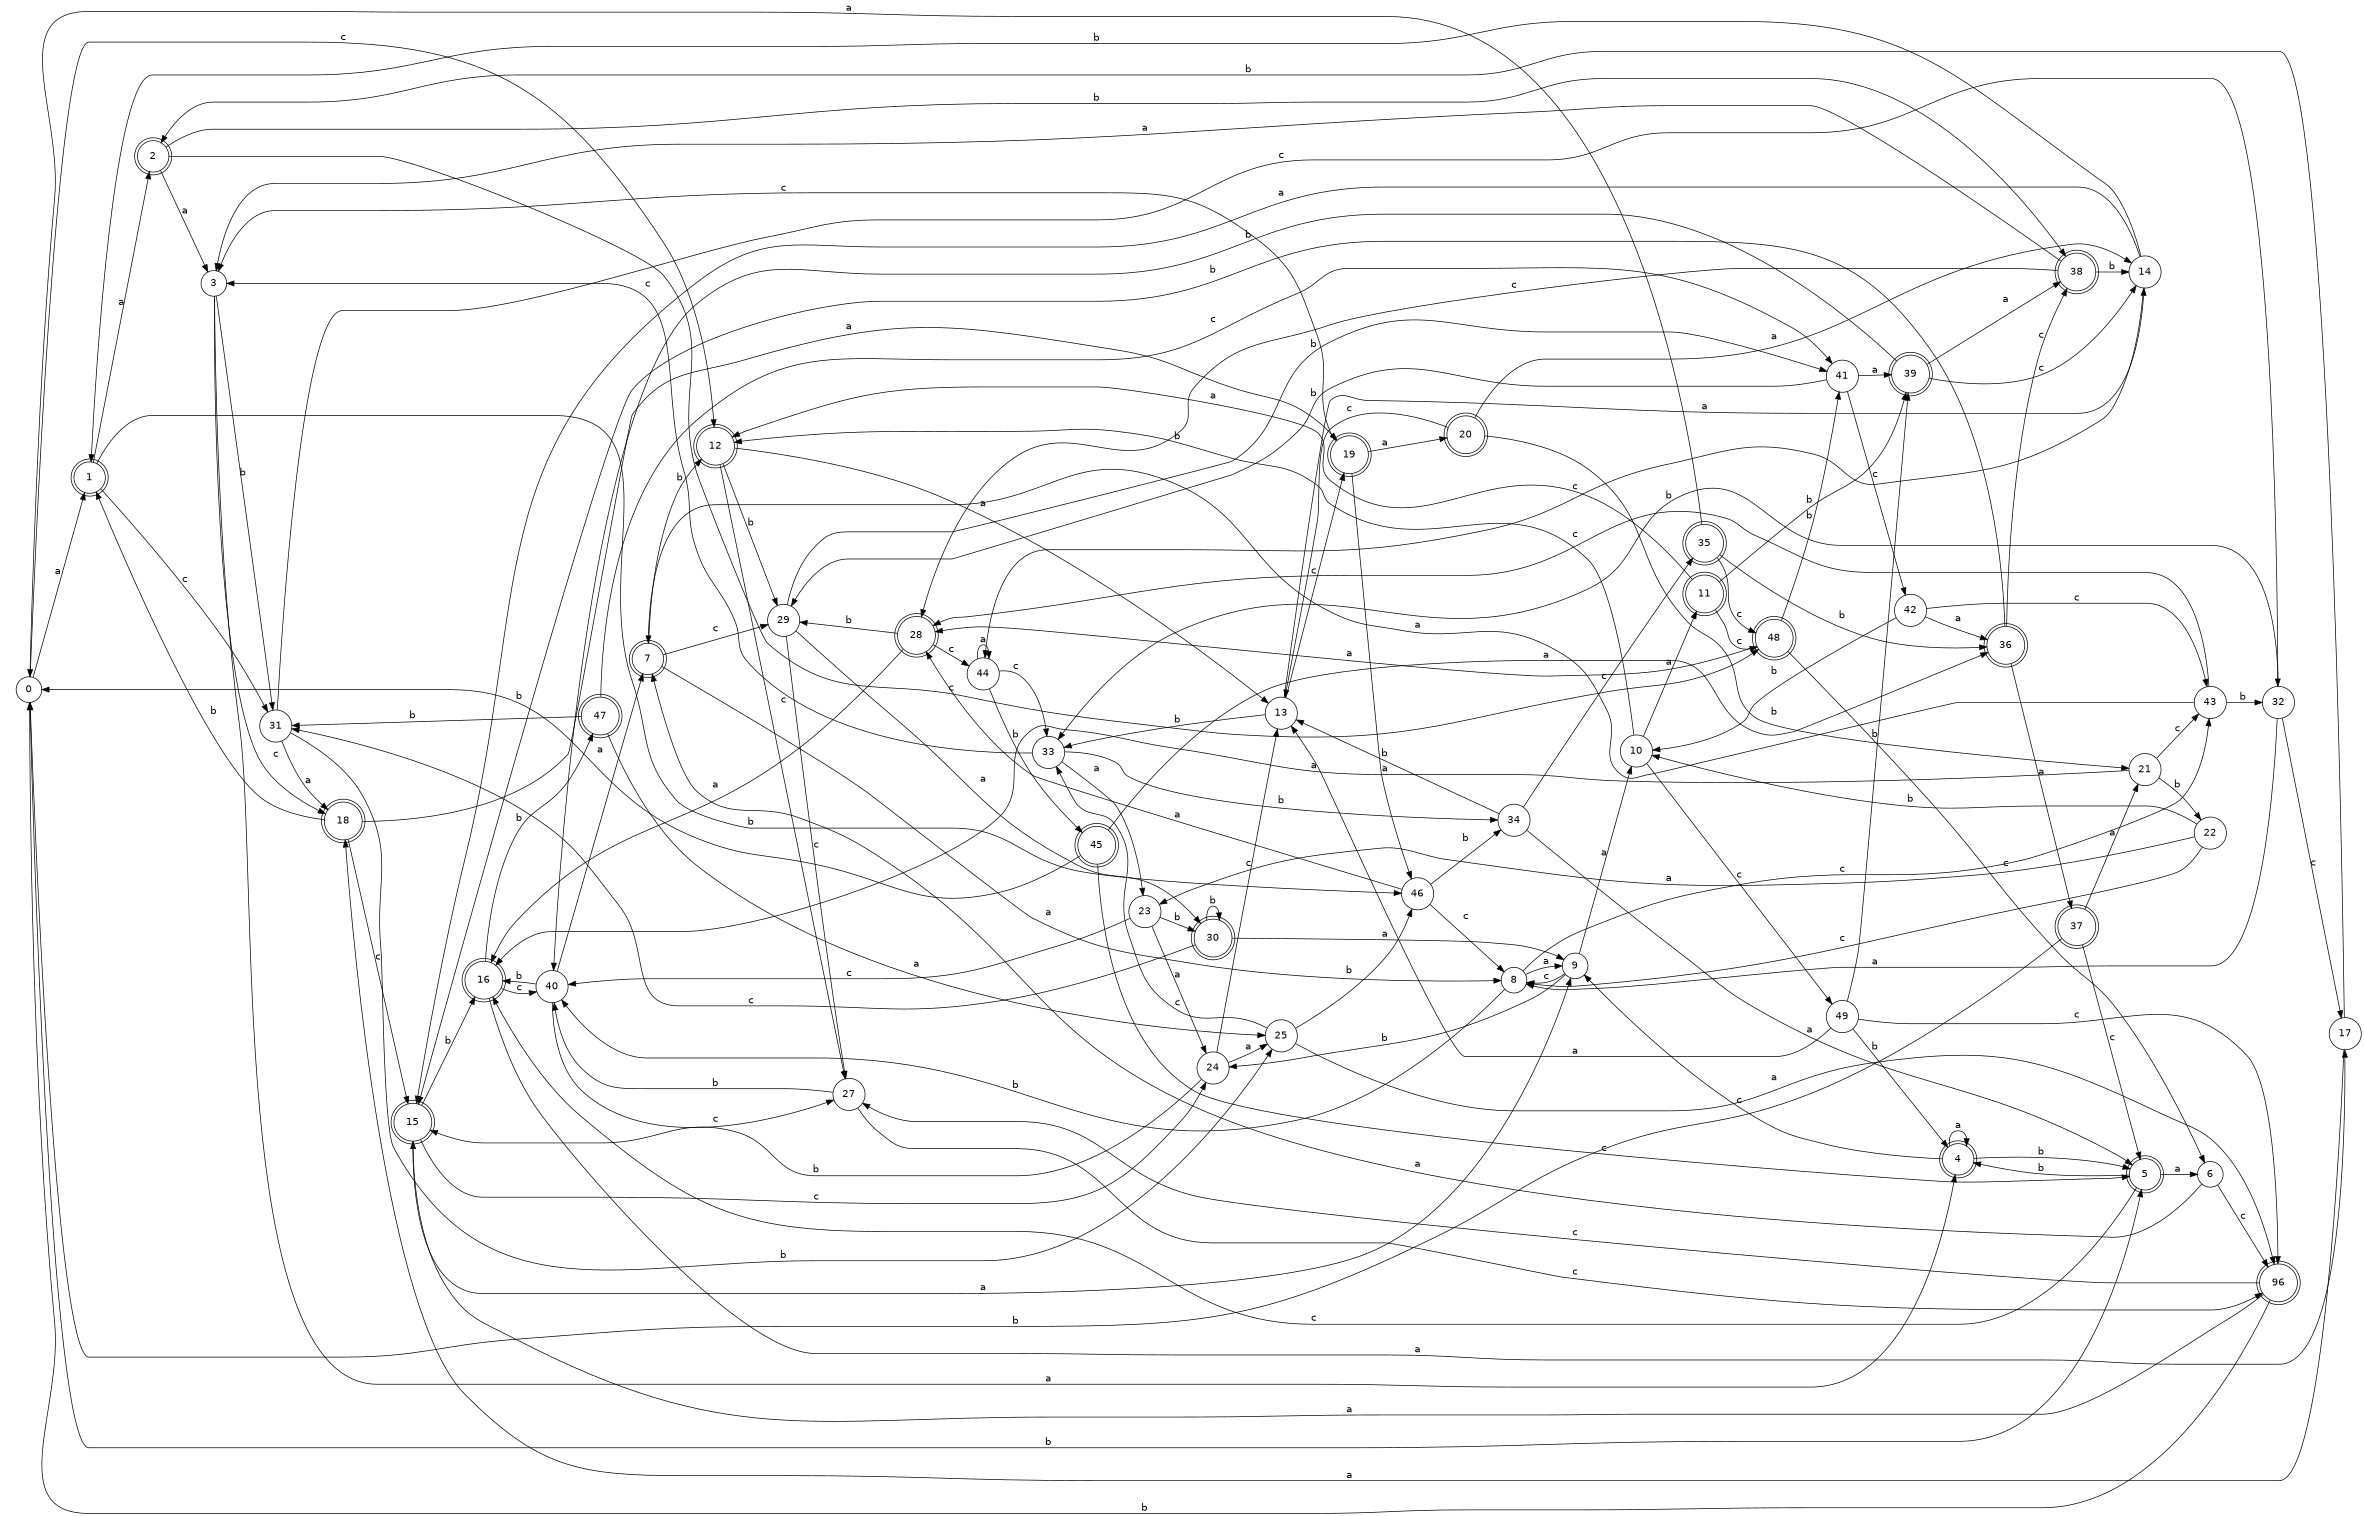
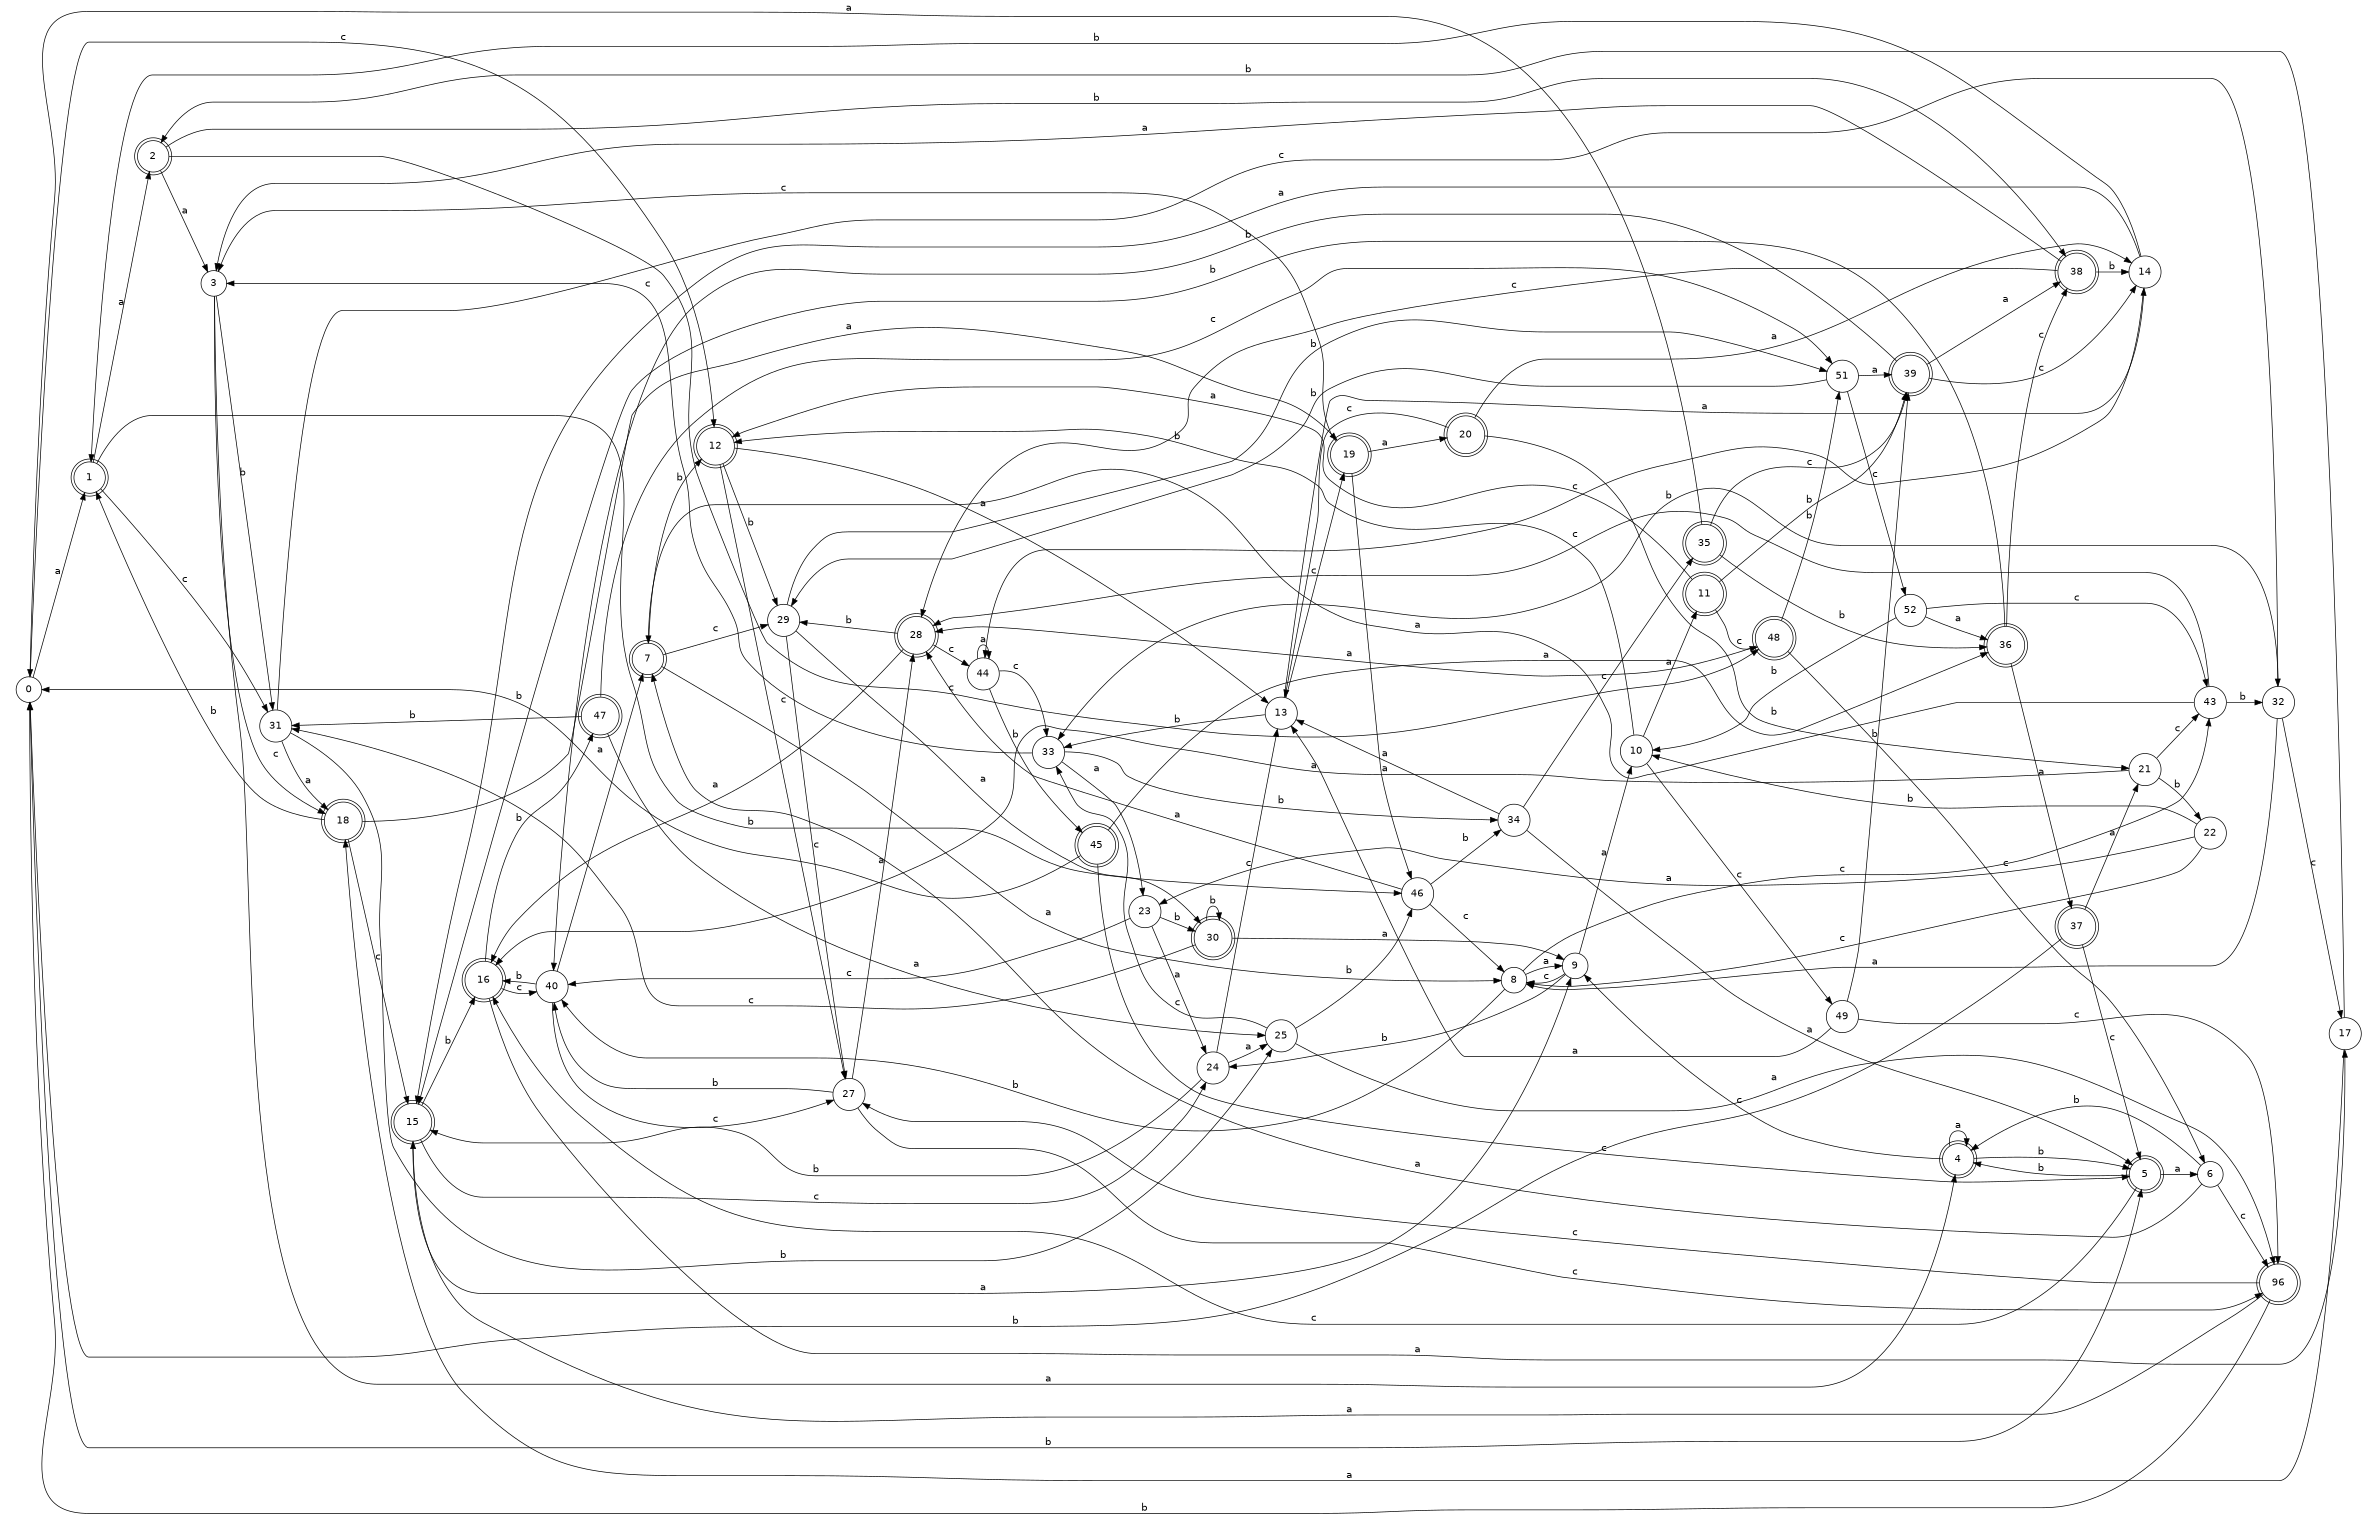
(1842, 376) -> (1842, 376)
(1728, 597) -> (1812, 467)
(1911, 610) -> (1911, 610)
(1385, 754) -> (1385, 754)
none -> (883, 870)
(1898, 1085) -> (2093, 1106)
